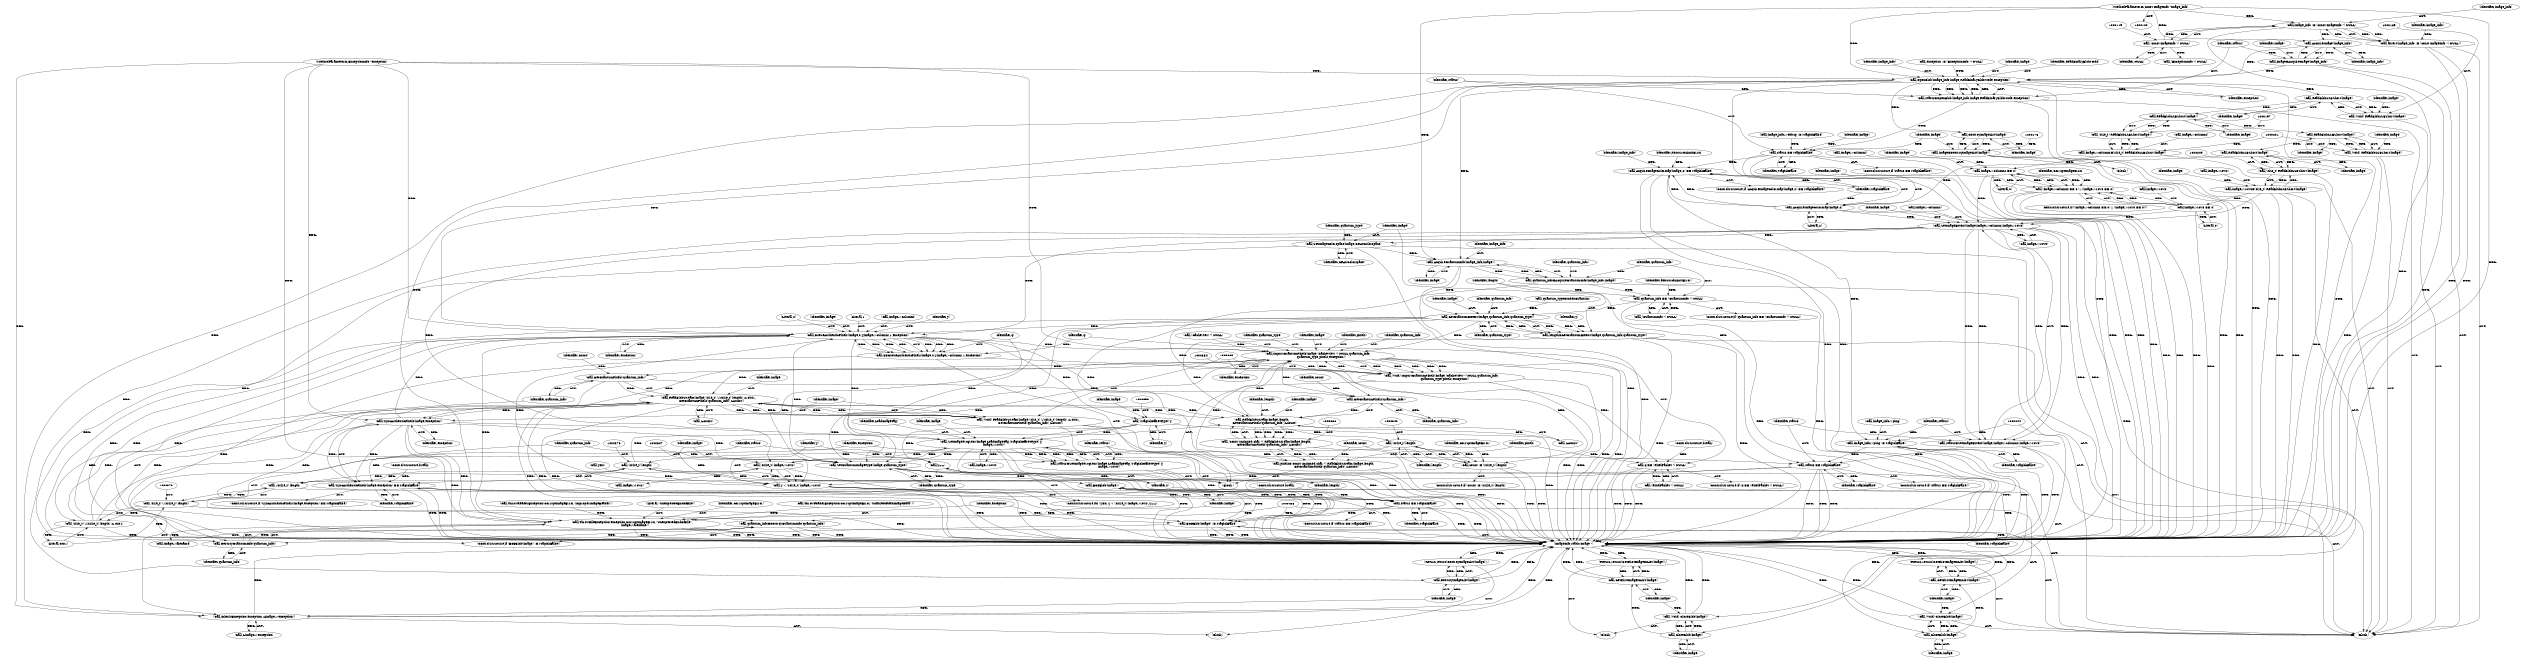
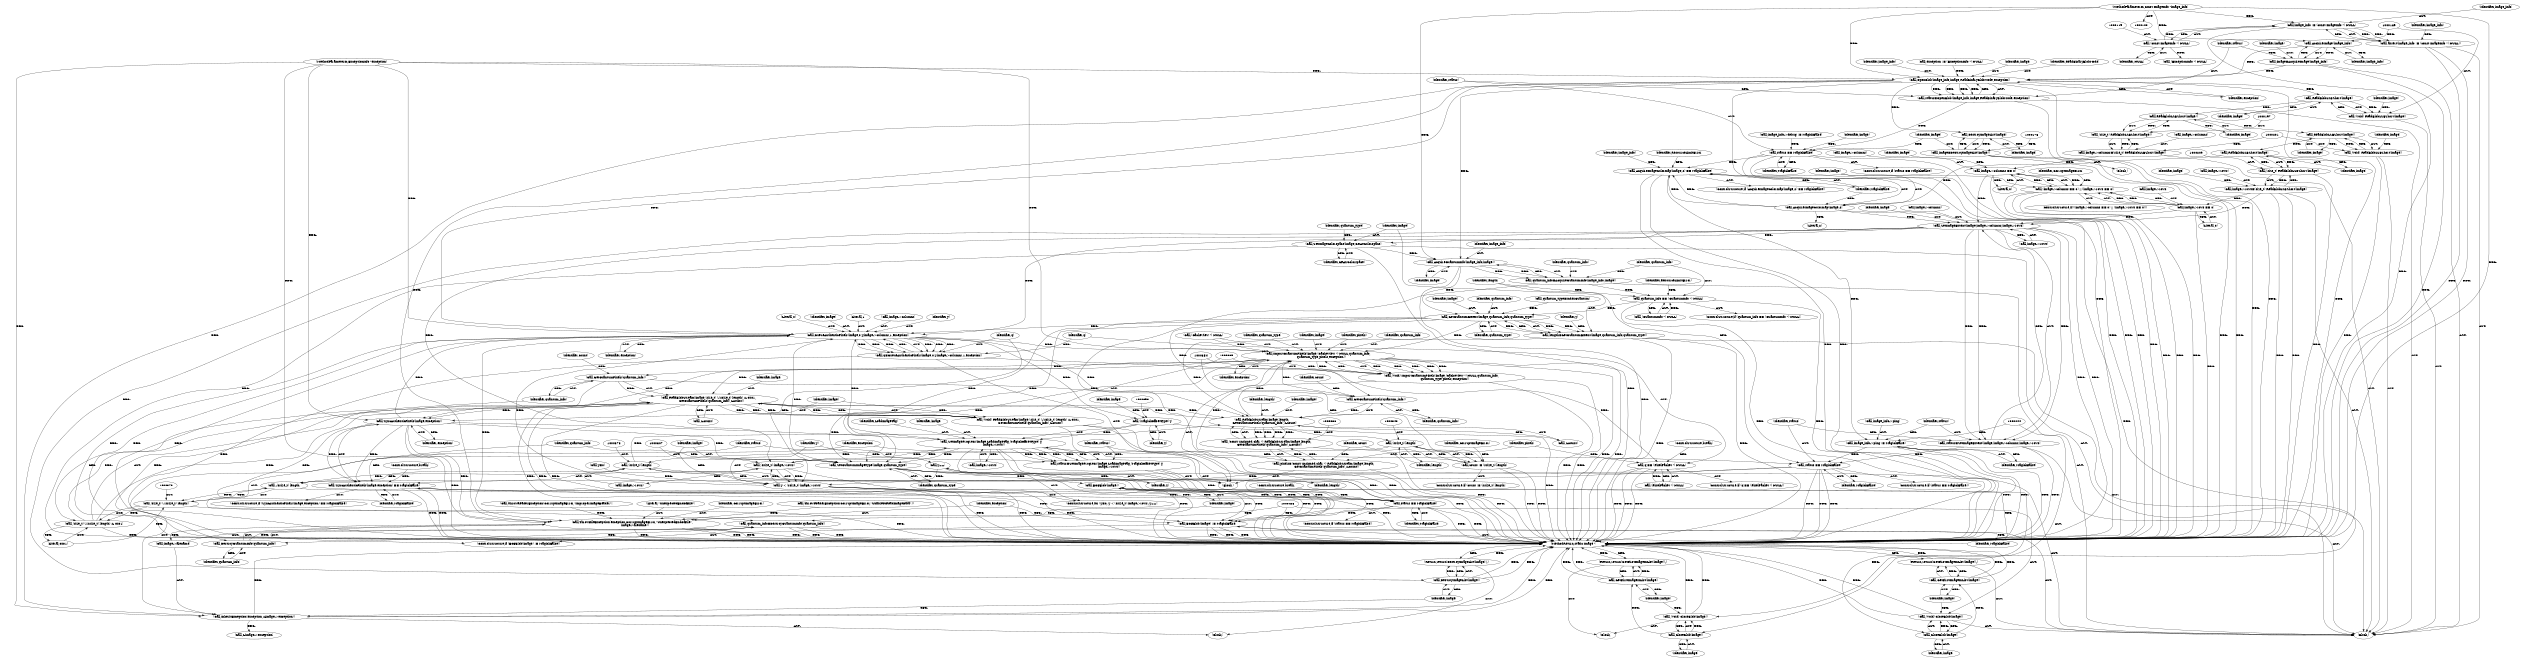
(2321, 34) -> (2374, 38)
(1807, 218) -> none
(561, 333) -> none
(1453, 398) -> (1328, 409)
(999, 428) -> none
(1574, 544) -> (1574, 544)
(257, 627) -> (177, 594)
